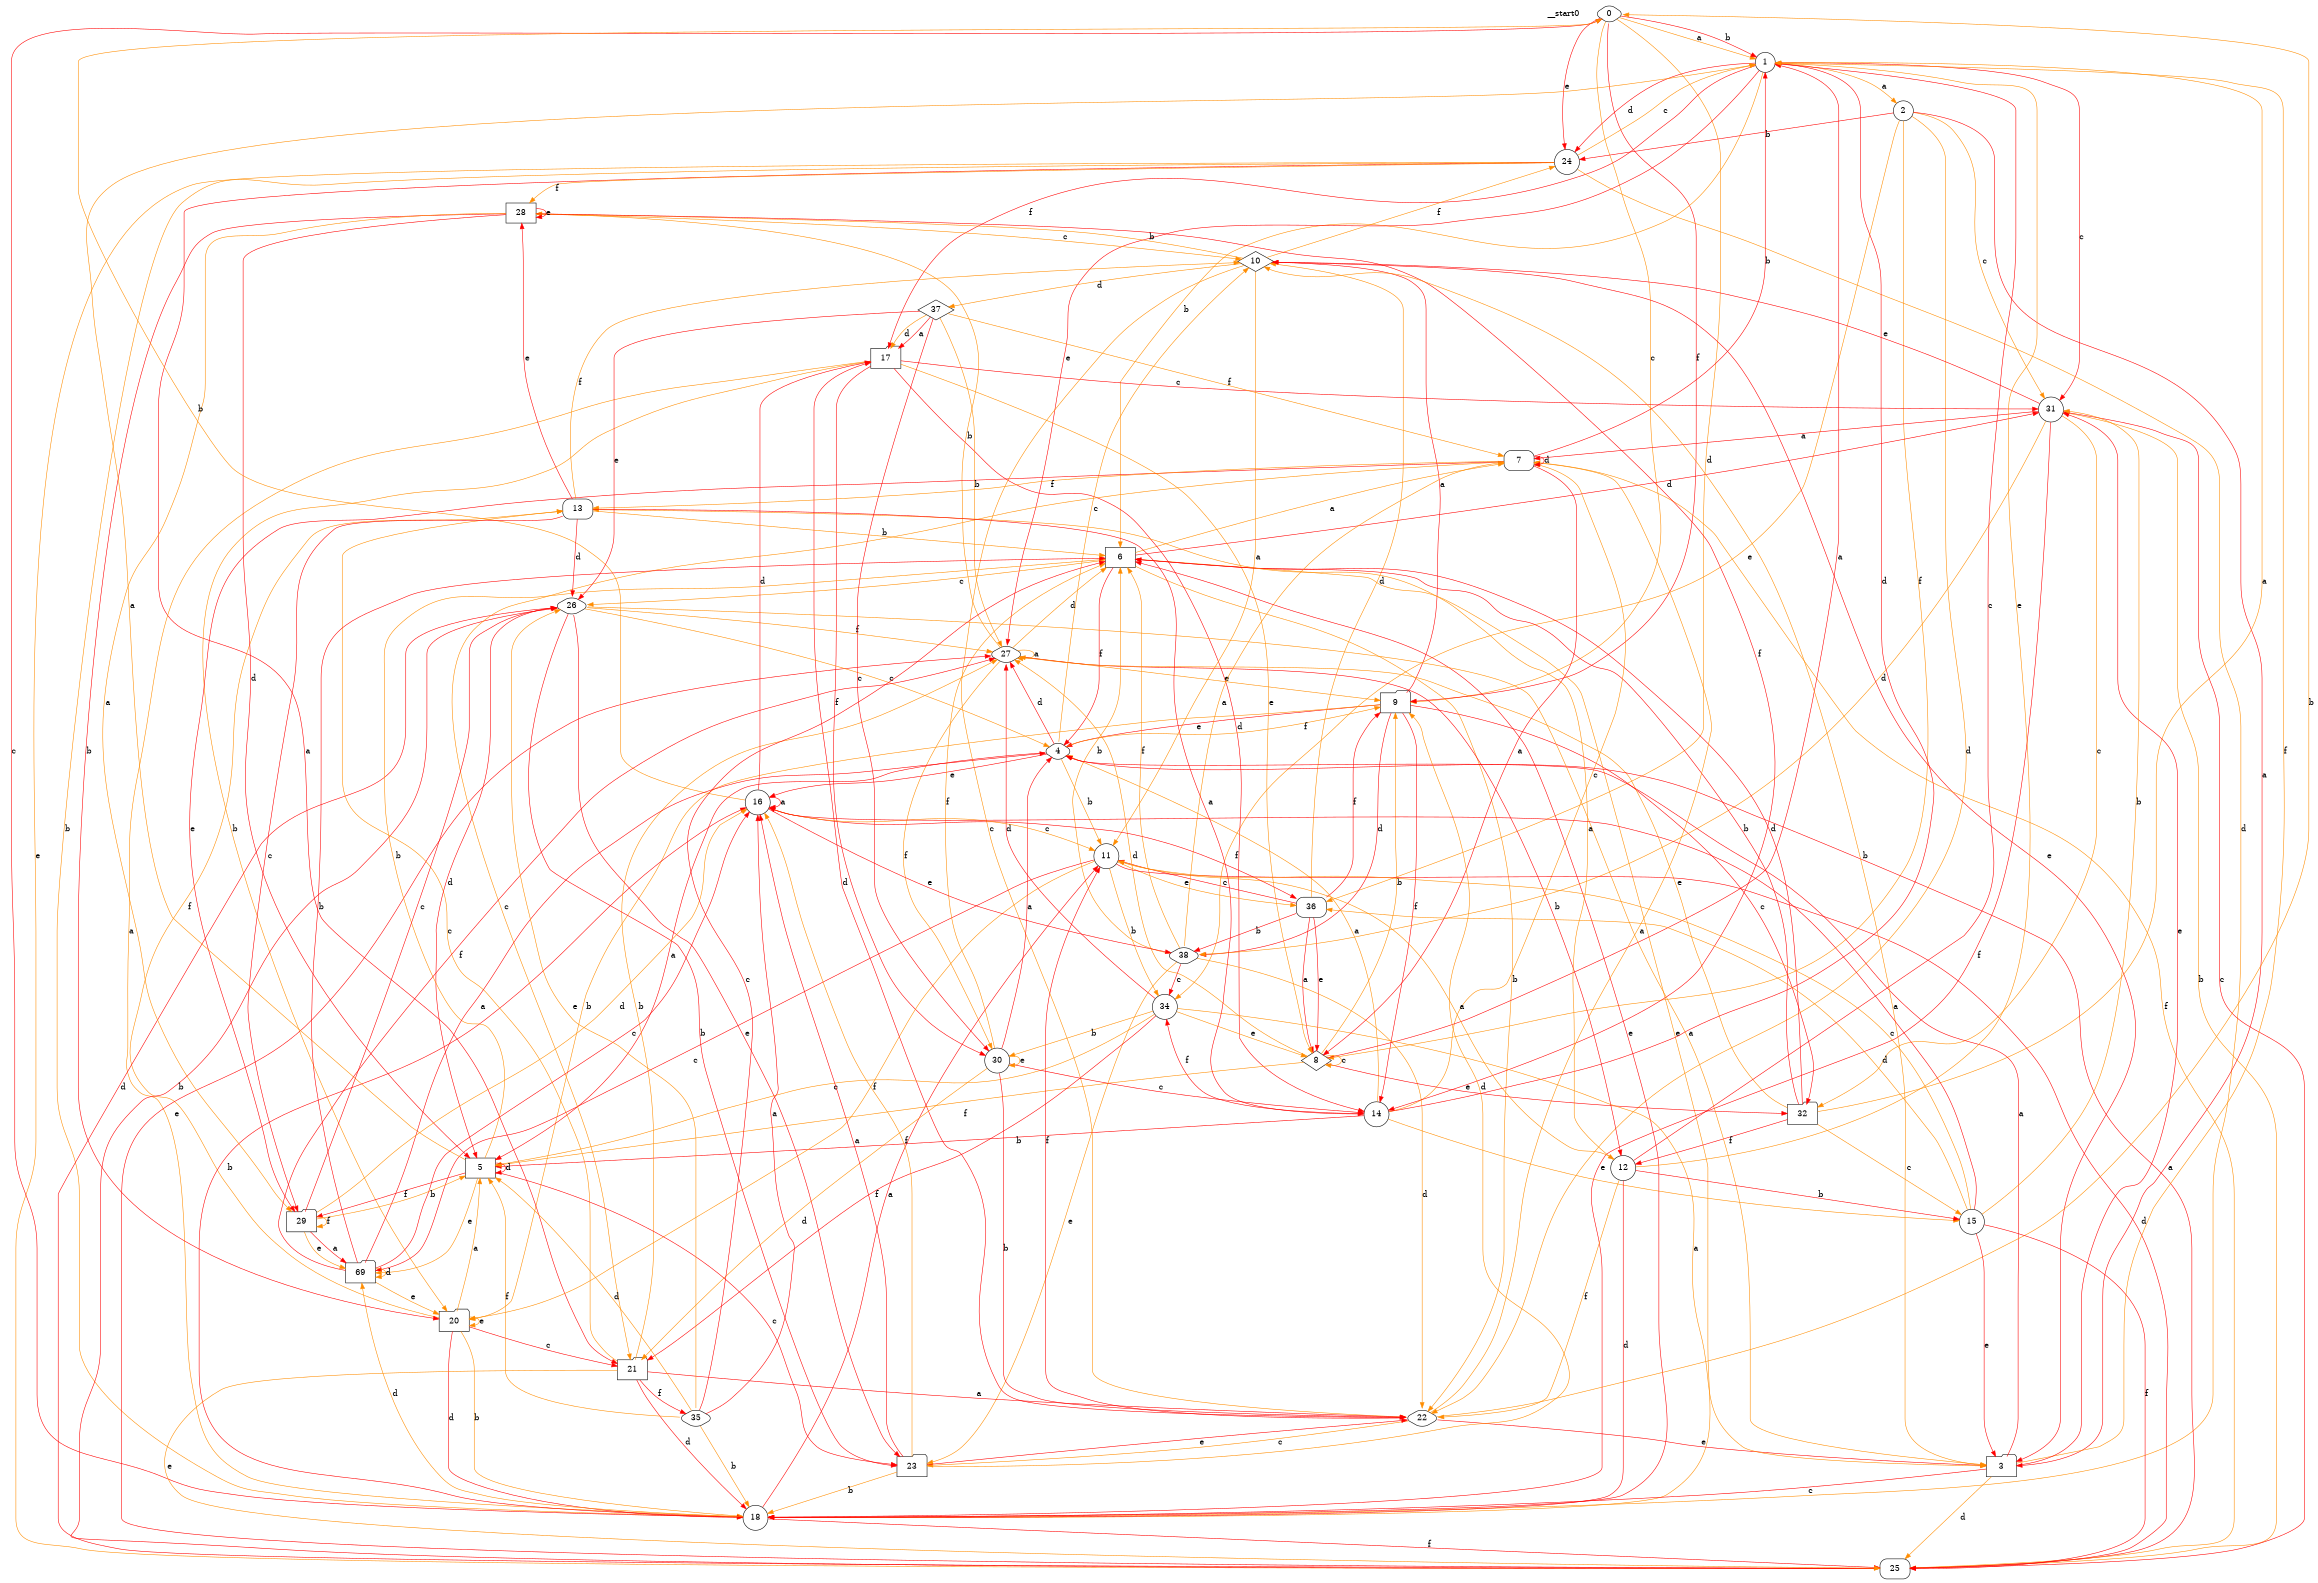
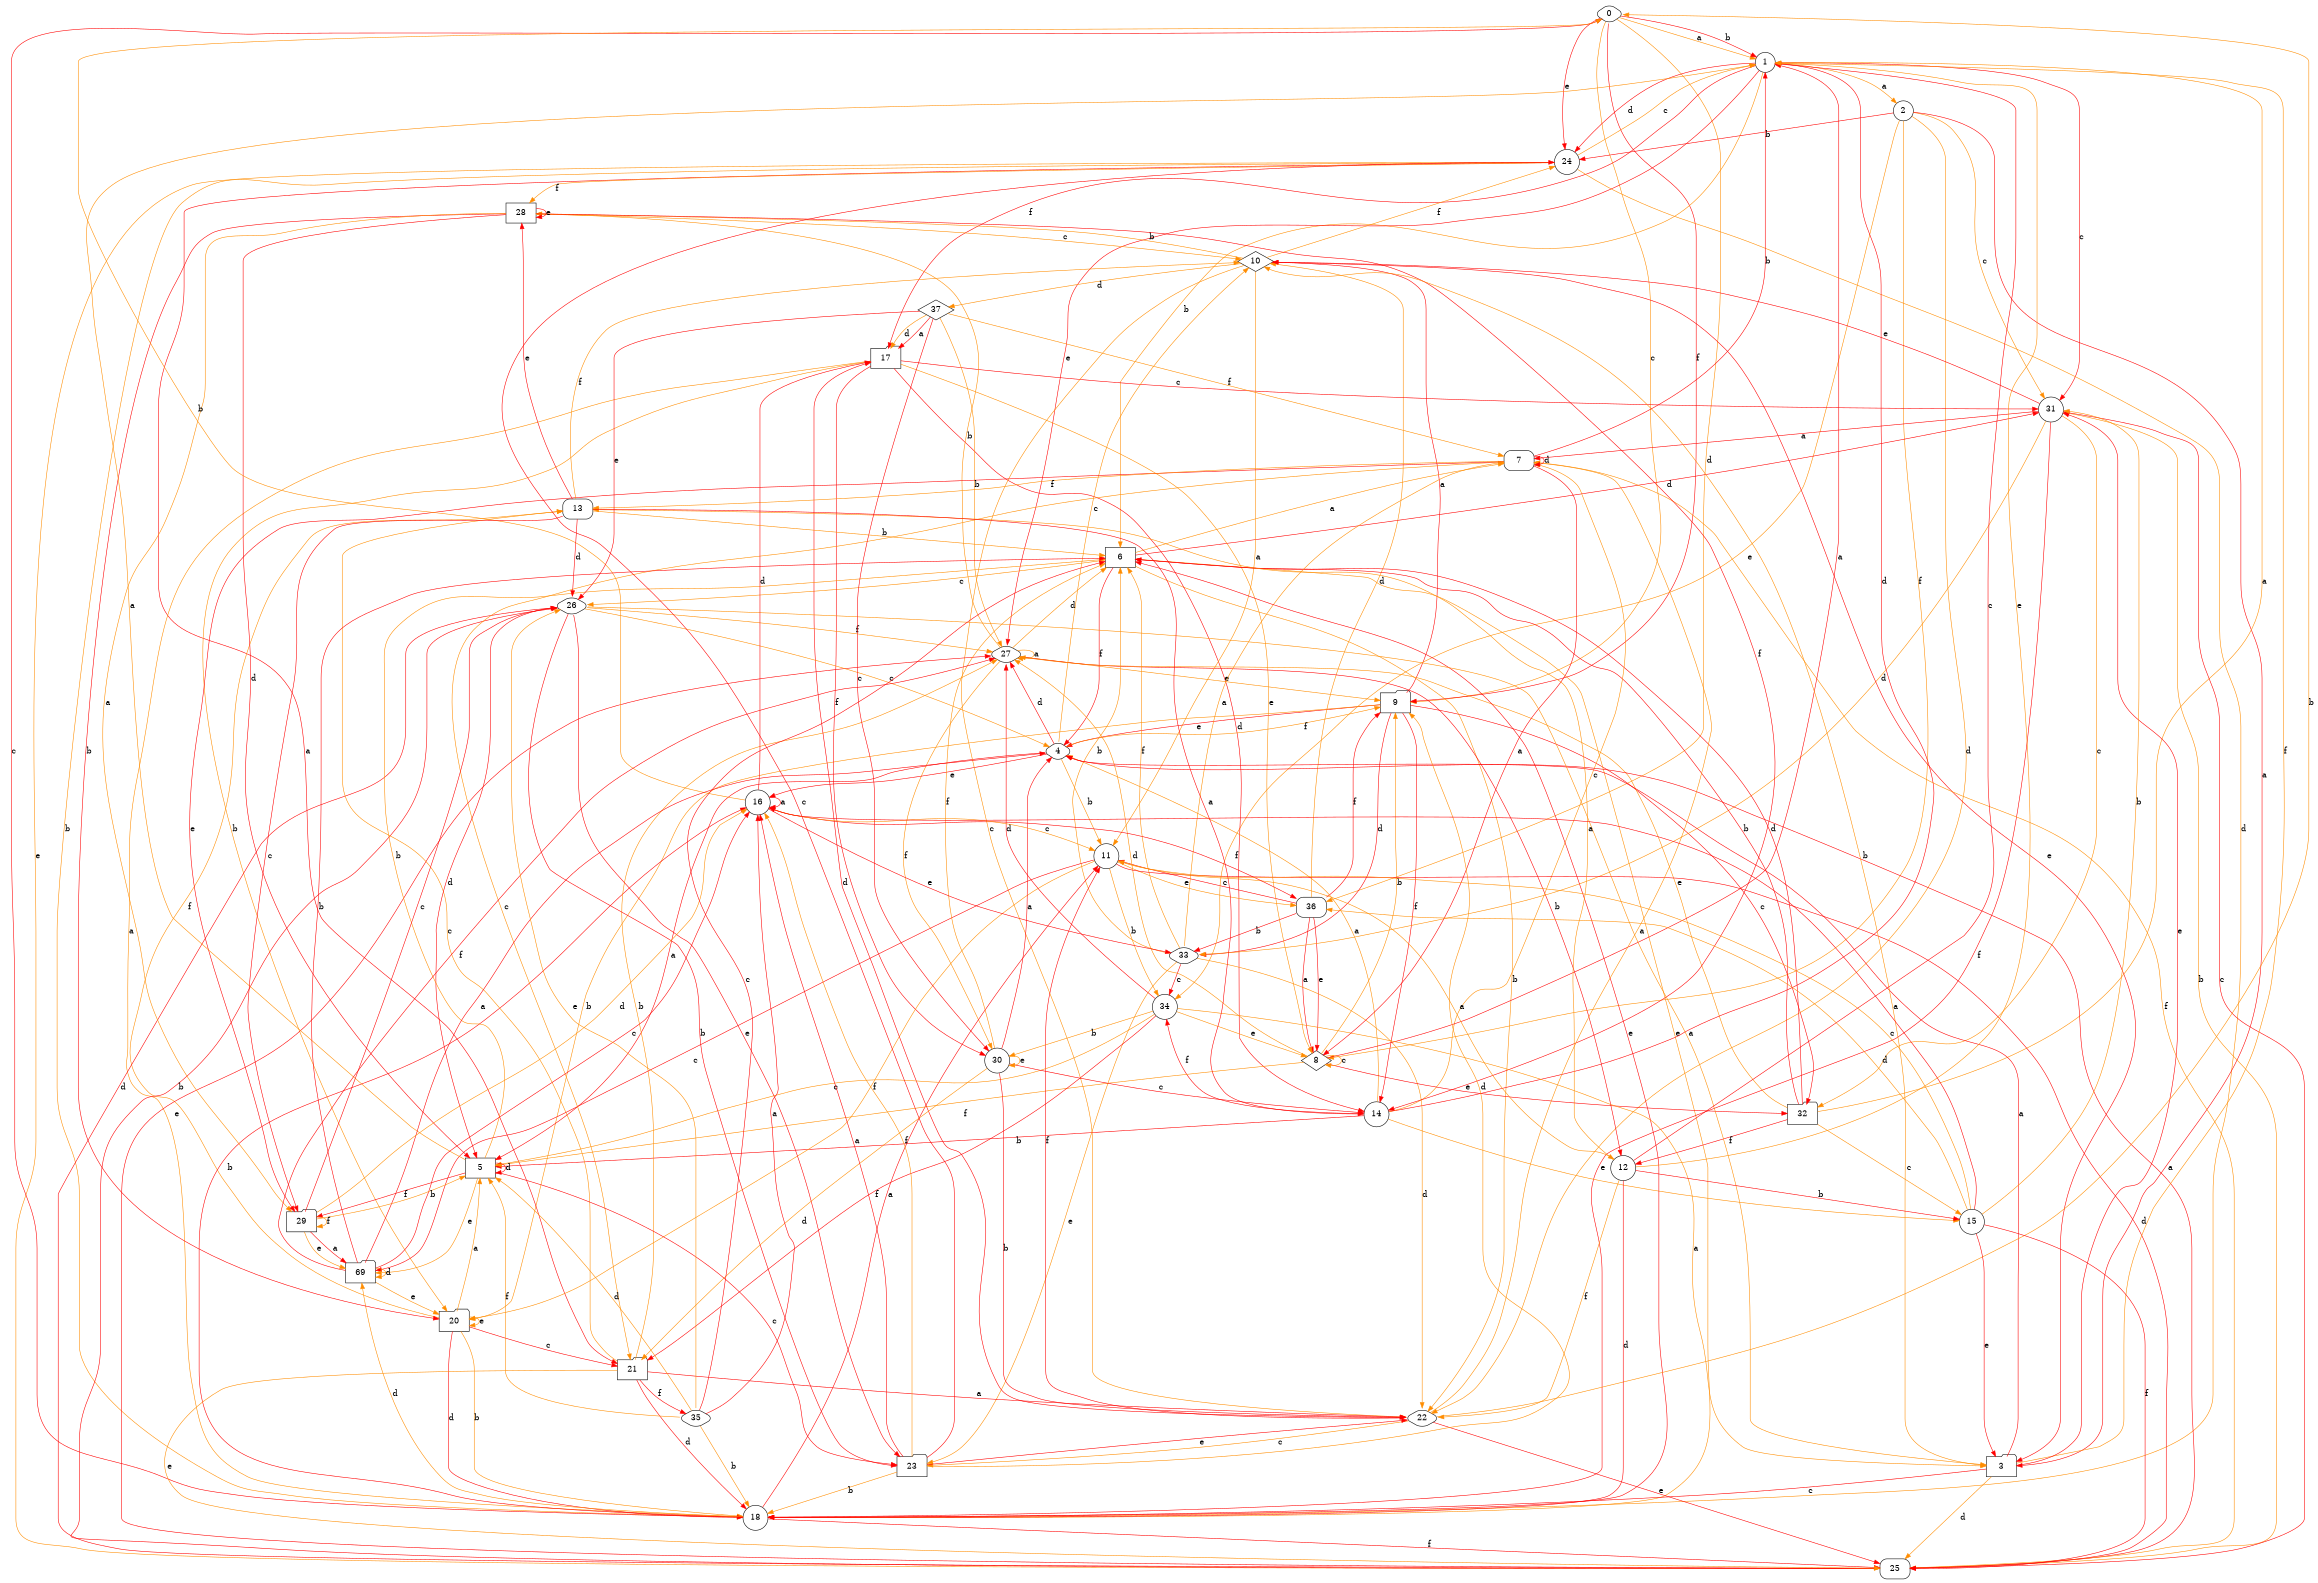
(1564, 14) -> none
none -> (510, 444)
(1184, 956) -> (1184, 956)
(1695, 1446) -> (1654, 1492)
